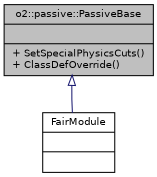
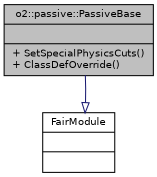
(72, 99) -> (86, 89)
